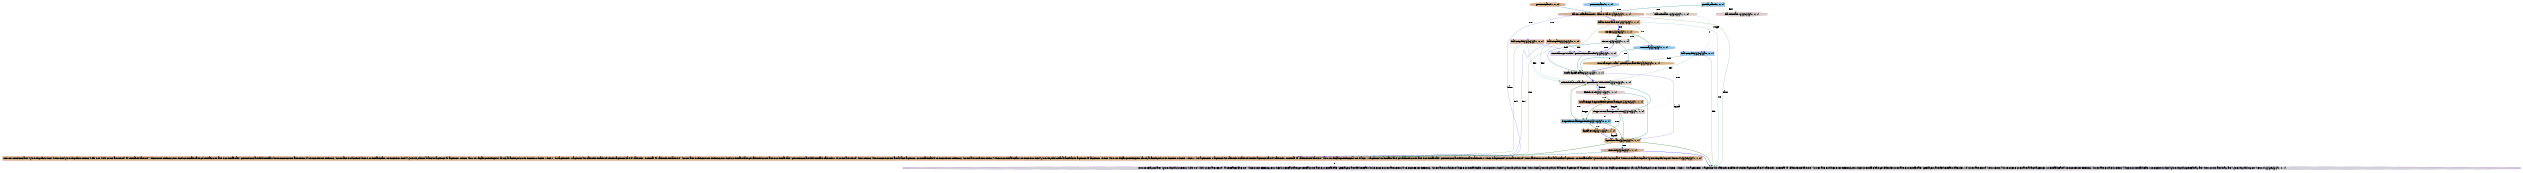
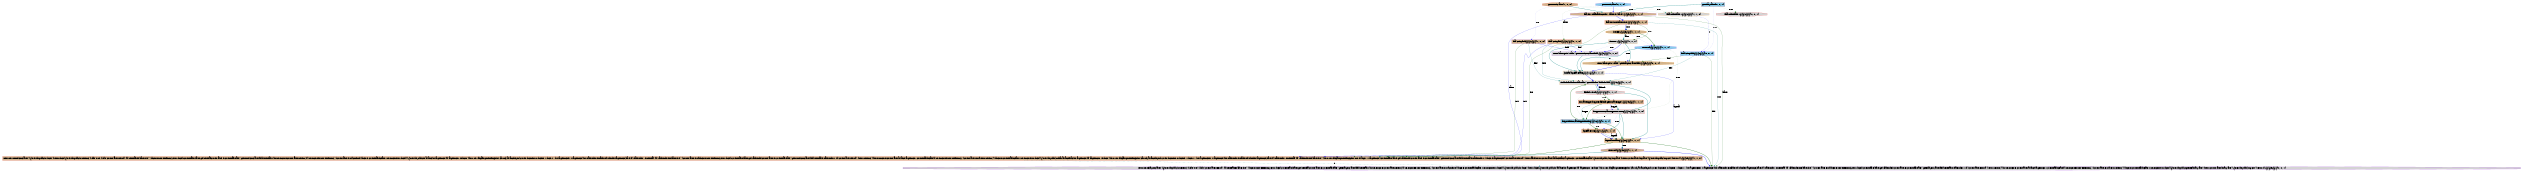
(1731, 9) -> (1731, 9)
(1552, 22) -> (1565, 22)
(1716, 27) -> (1715, 27)
